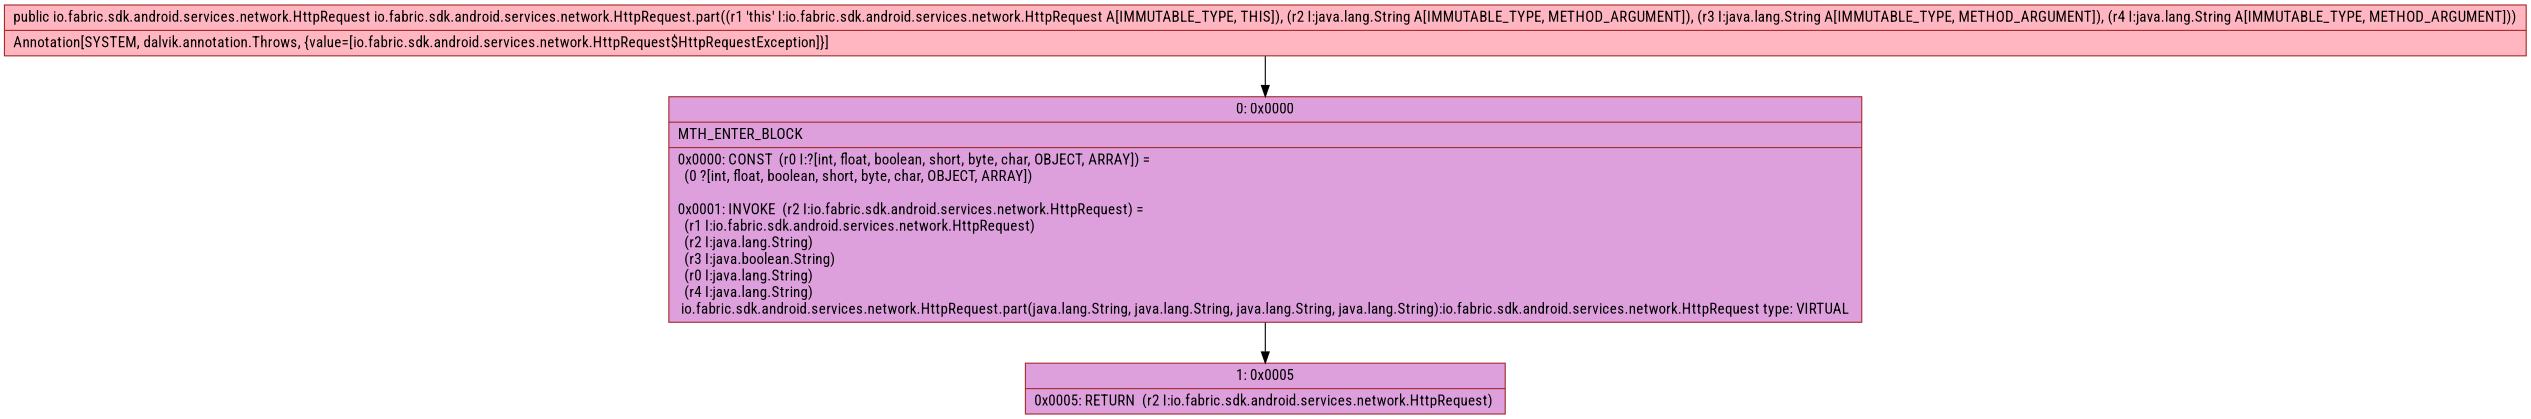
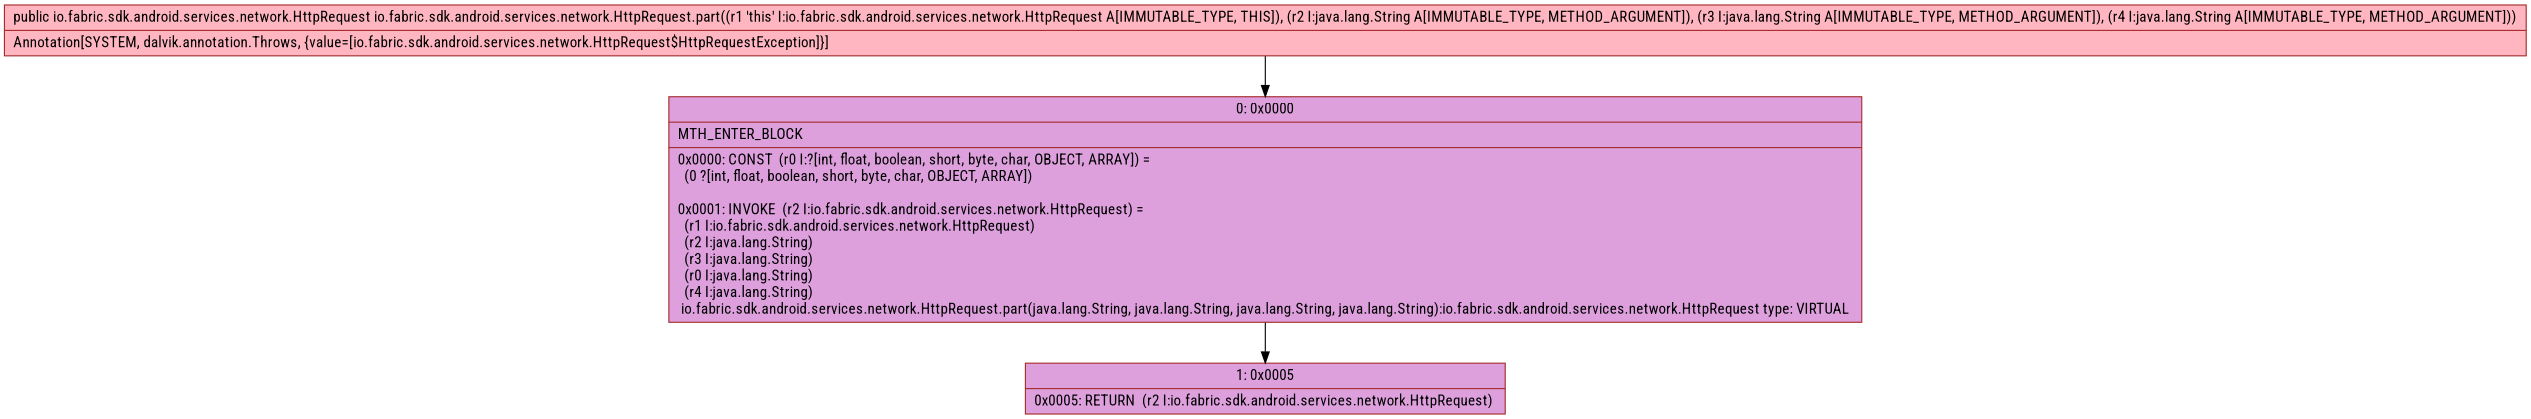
(757, 259) -> (746, 259)
